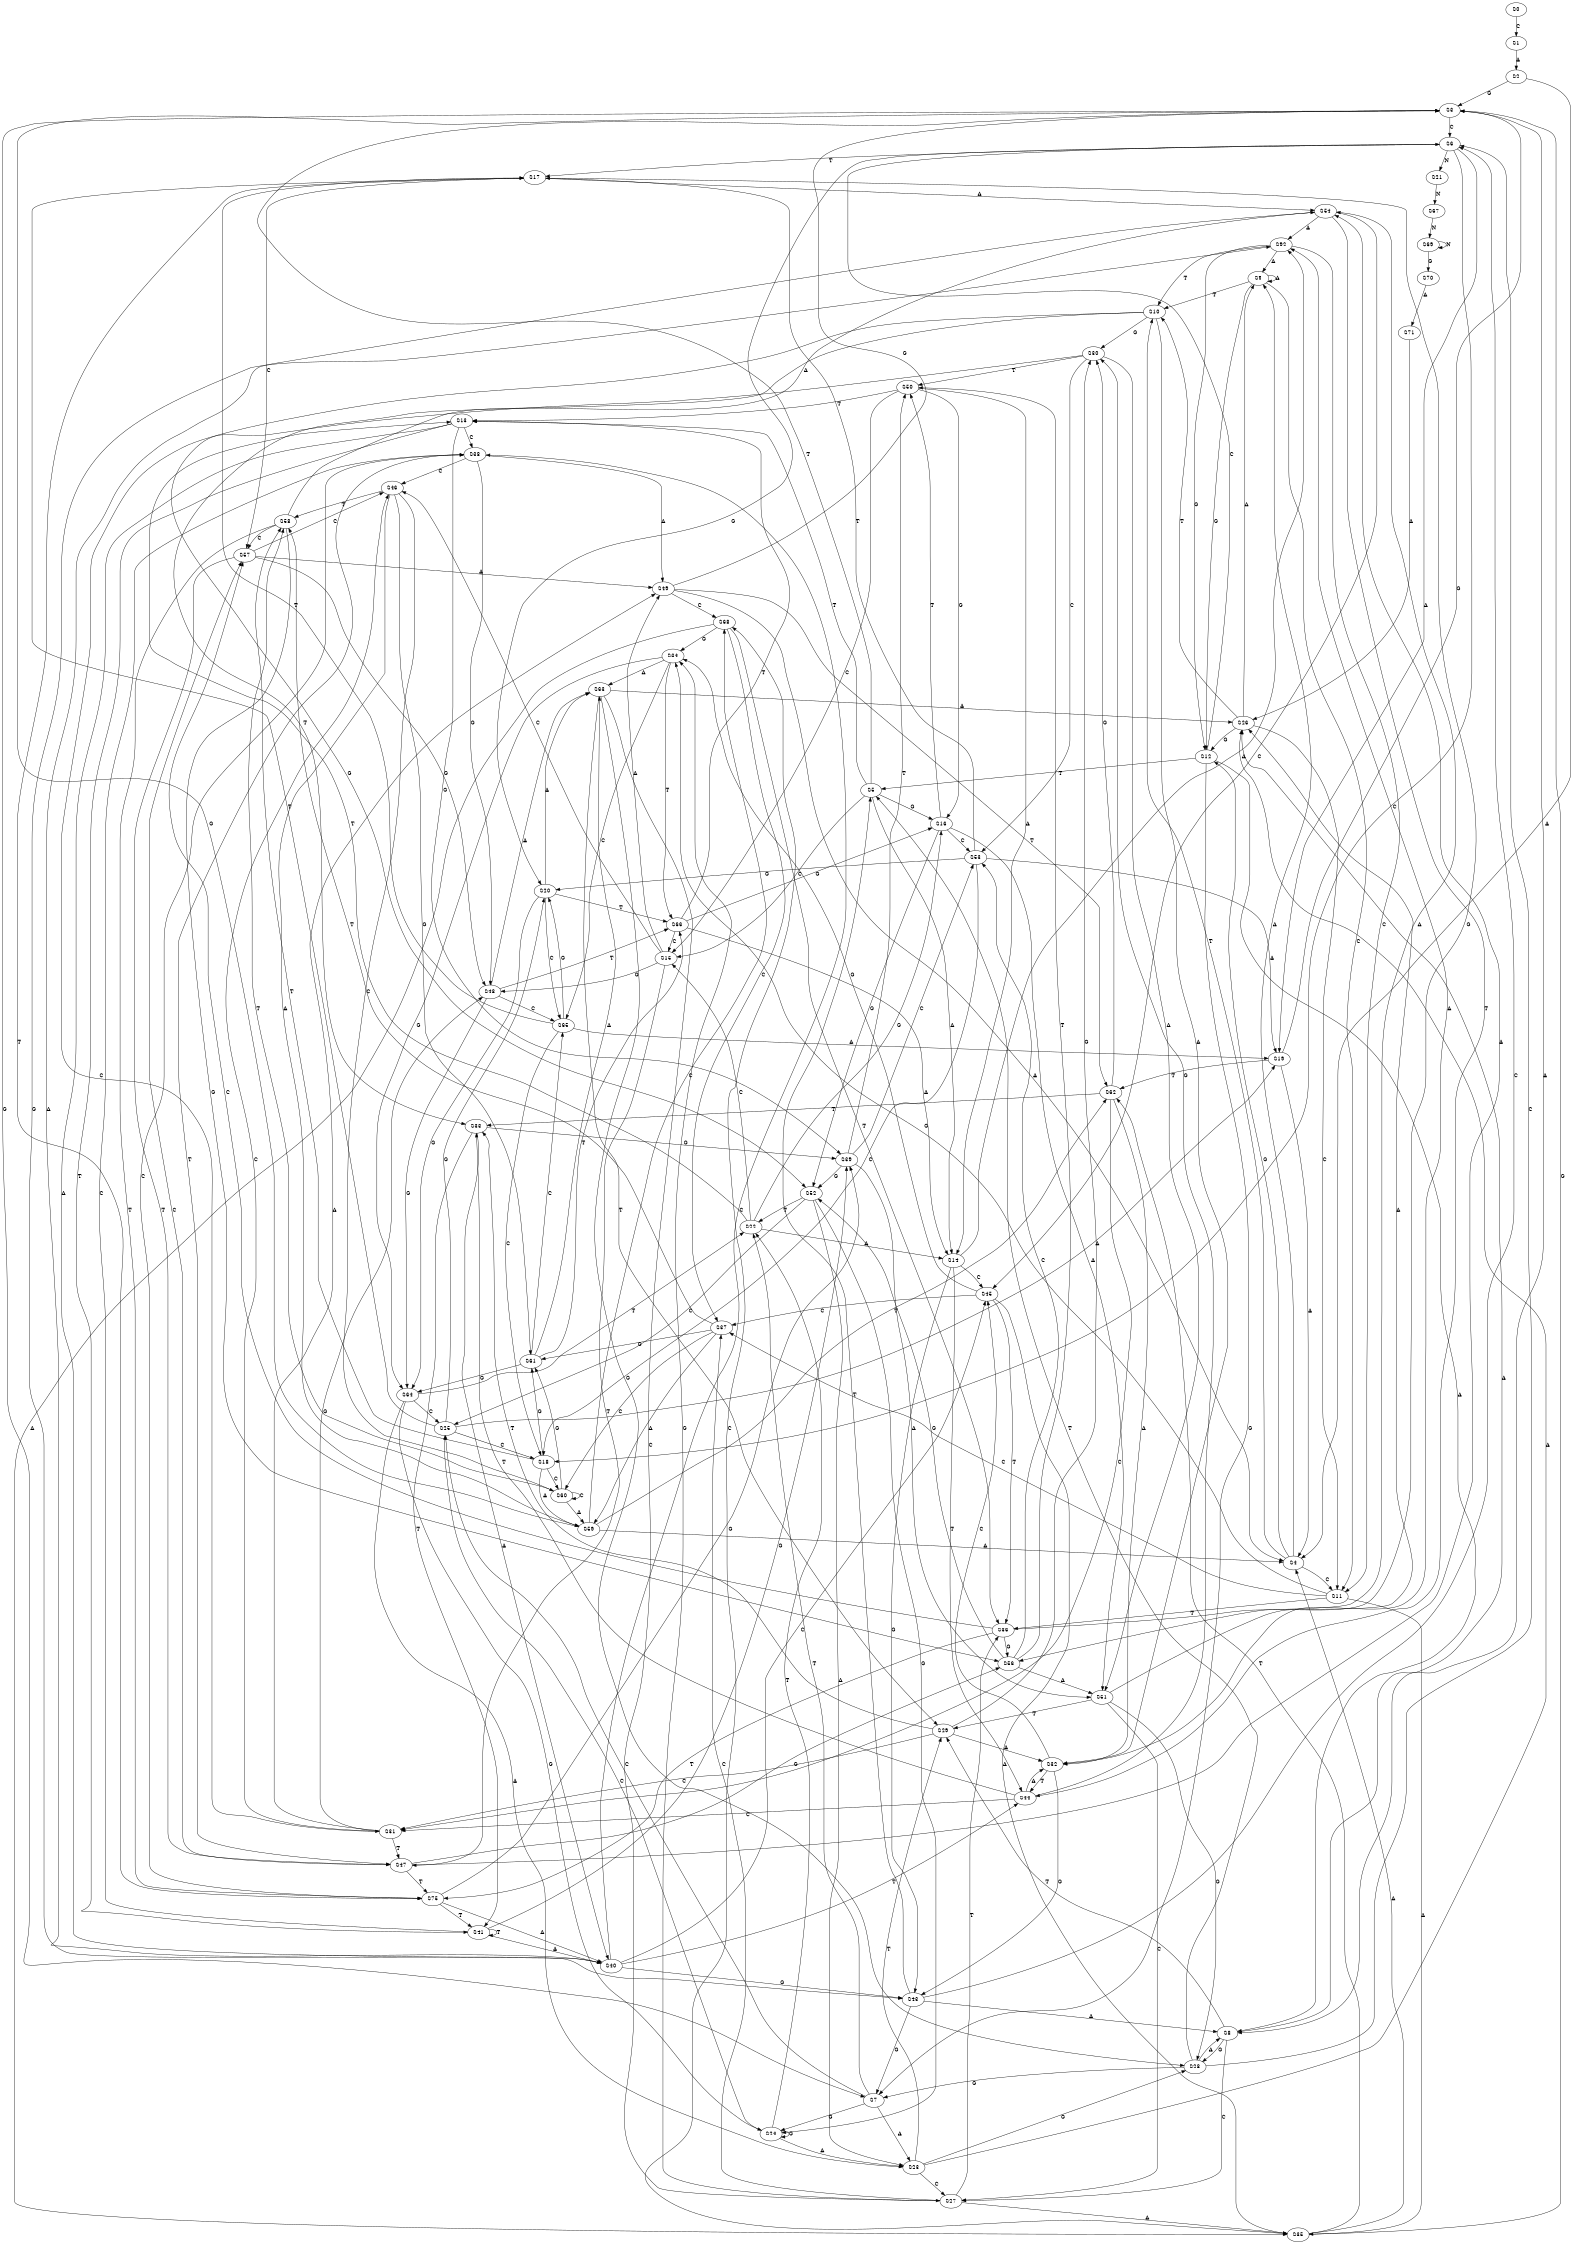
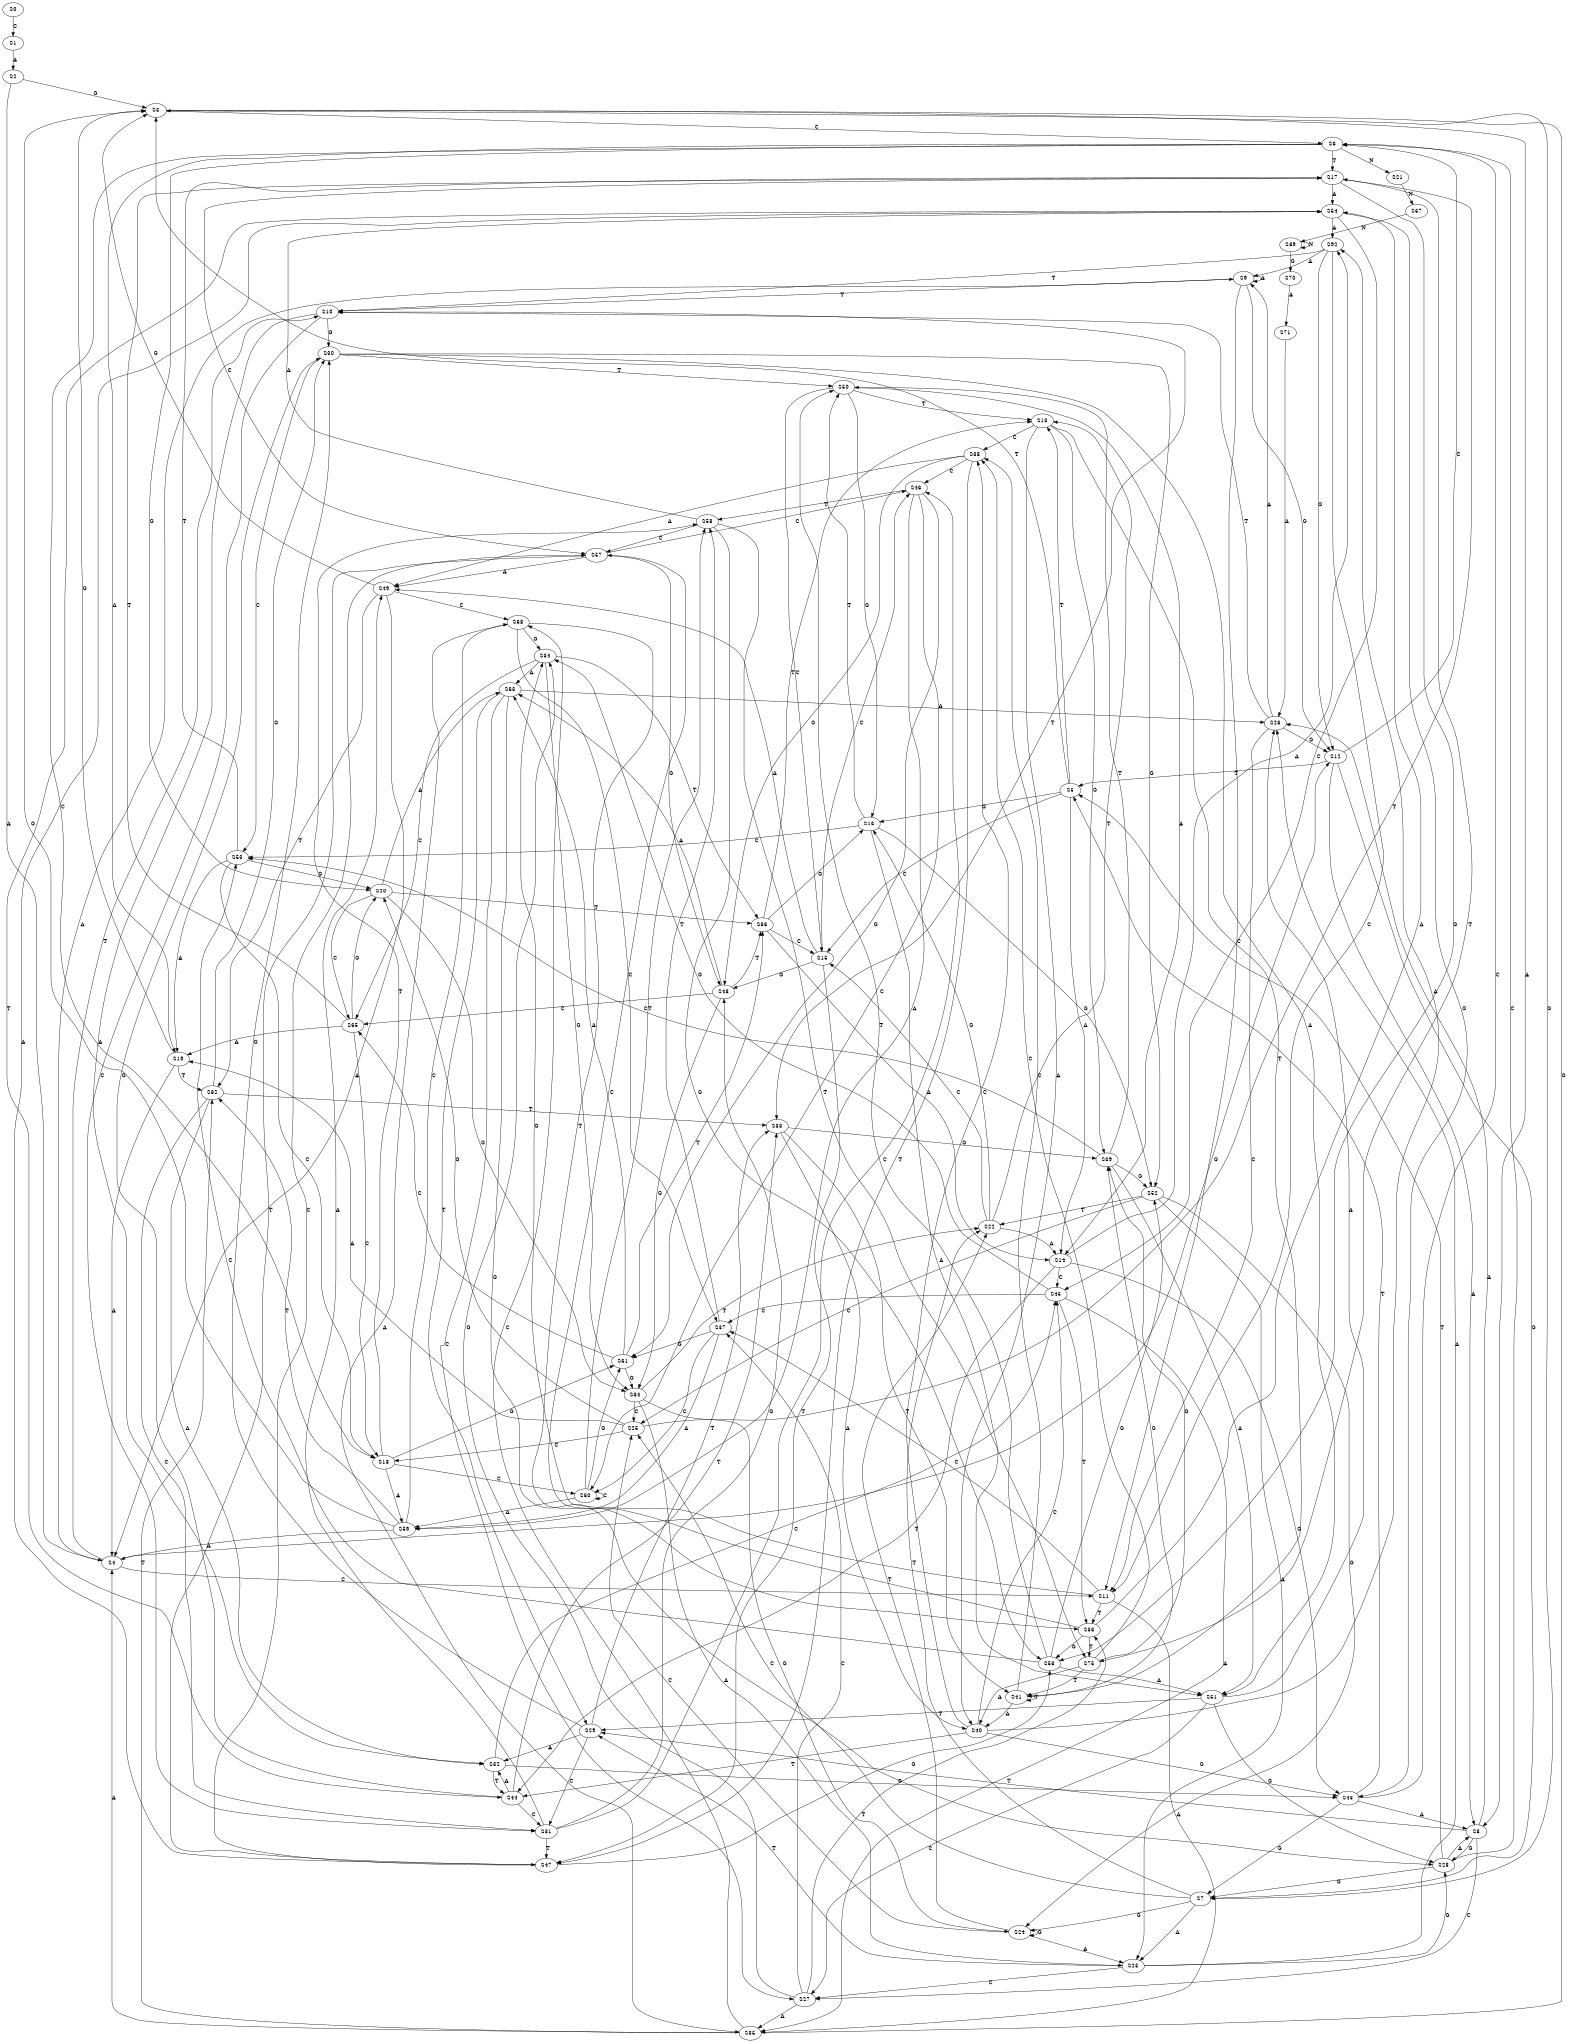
(1441, 1117) -> none
(416, 1881) -> none
